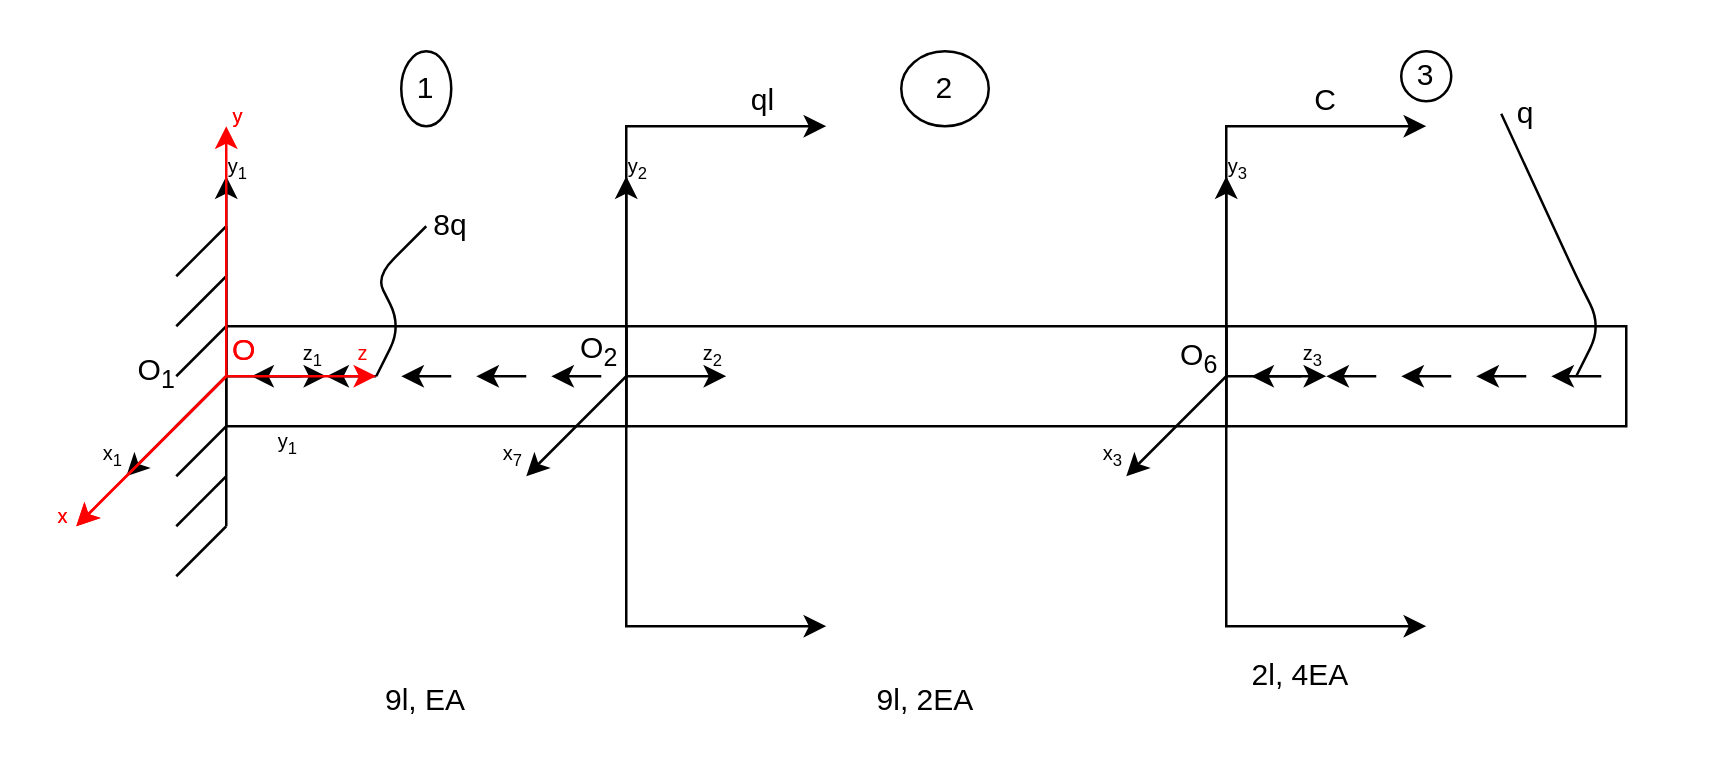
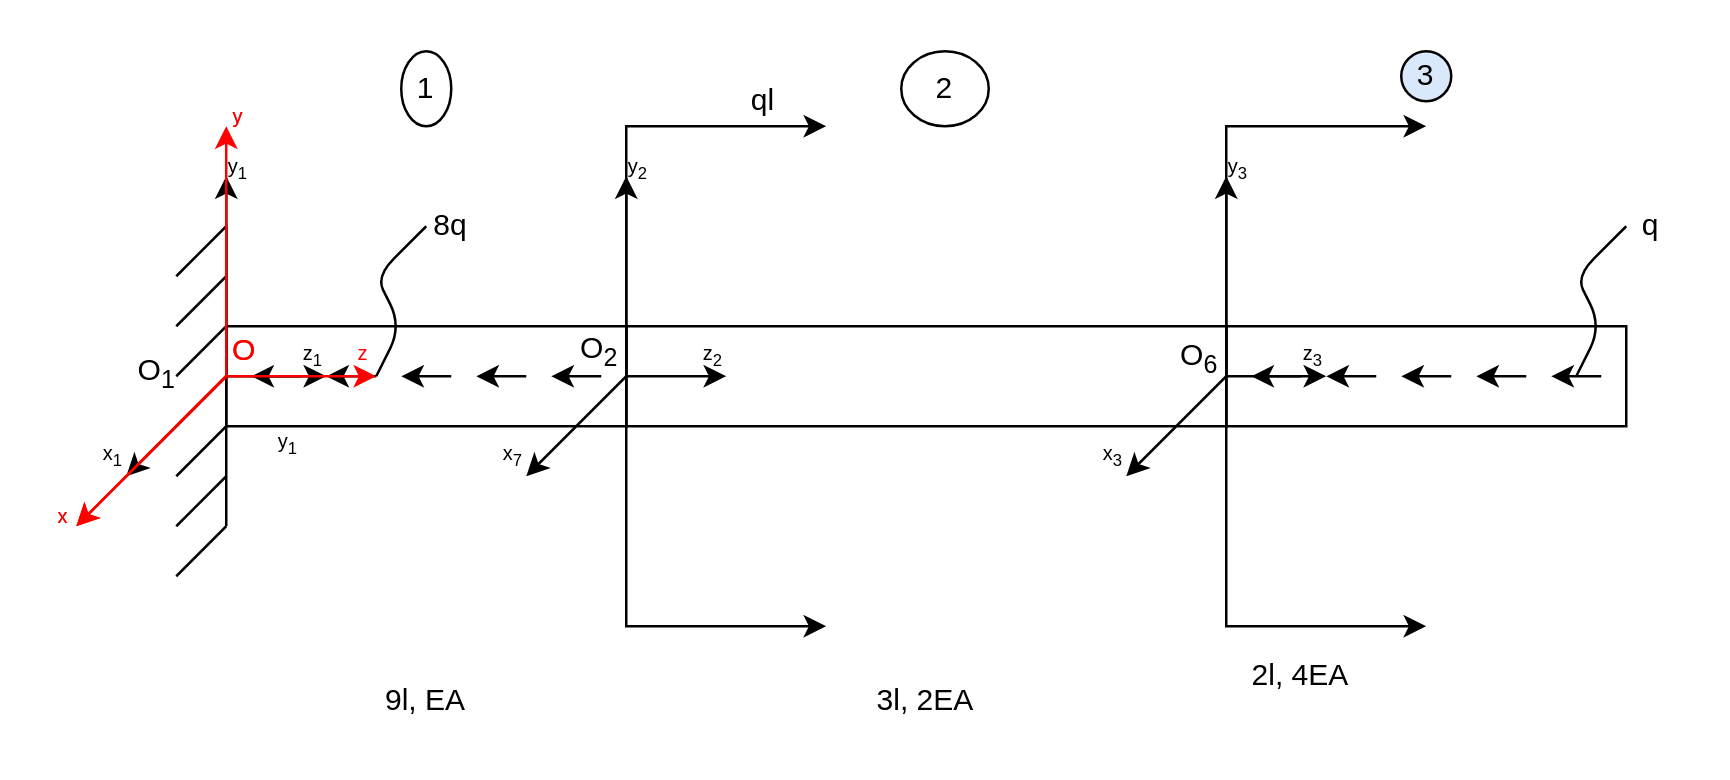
(1426, 76) -> (1426, 76)
(1326, 101) -> none
(1526, 114) -> (1651, 226)
(926, 701) -> (926, 701)
